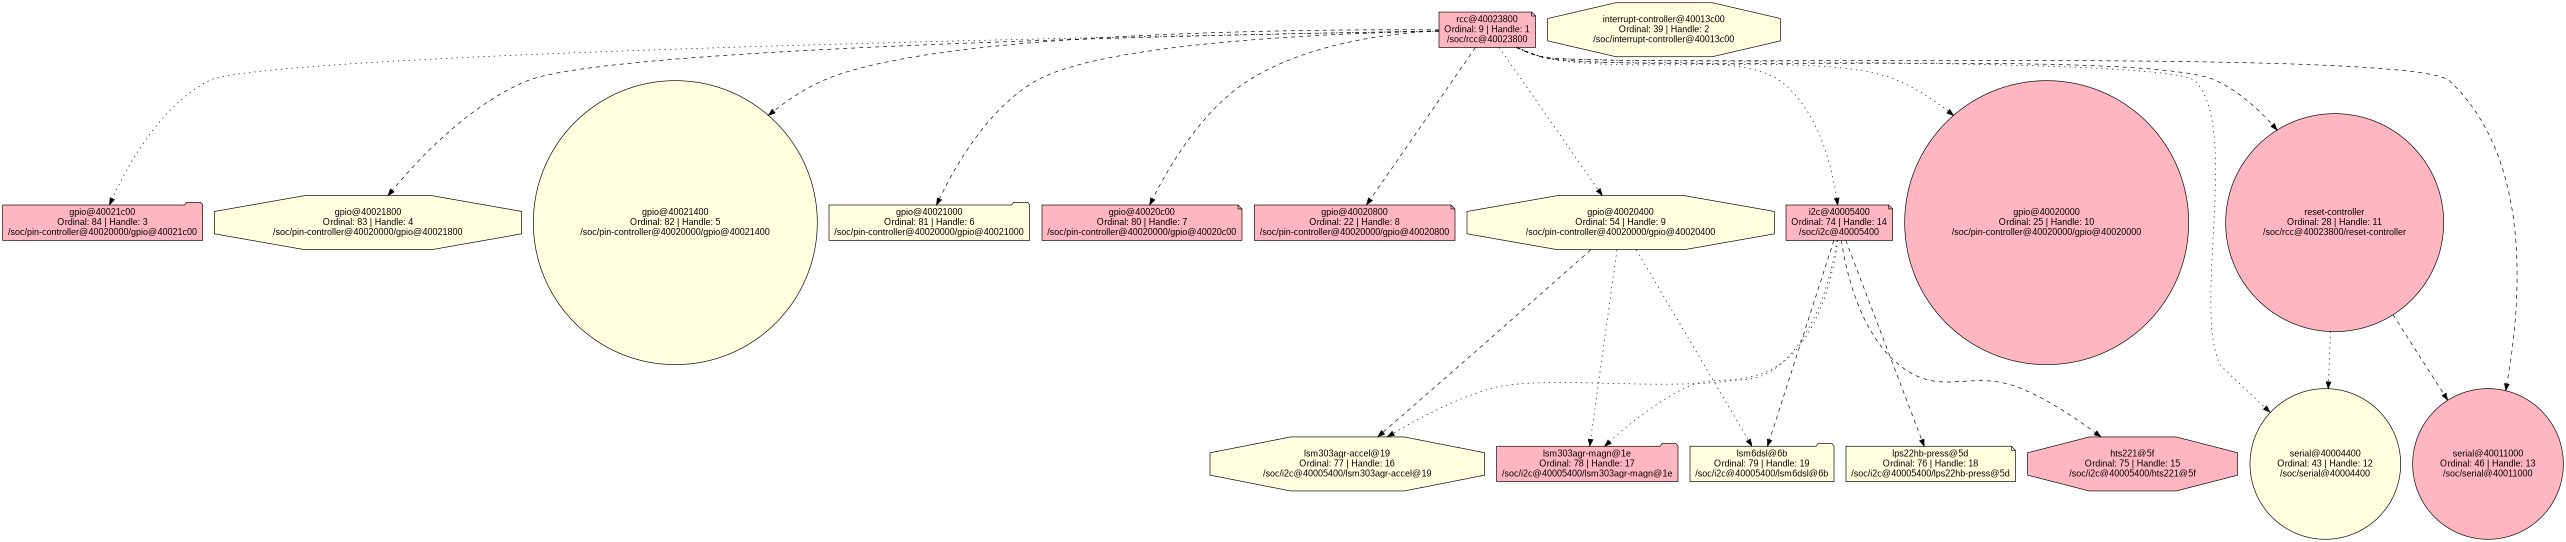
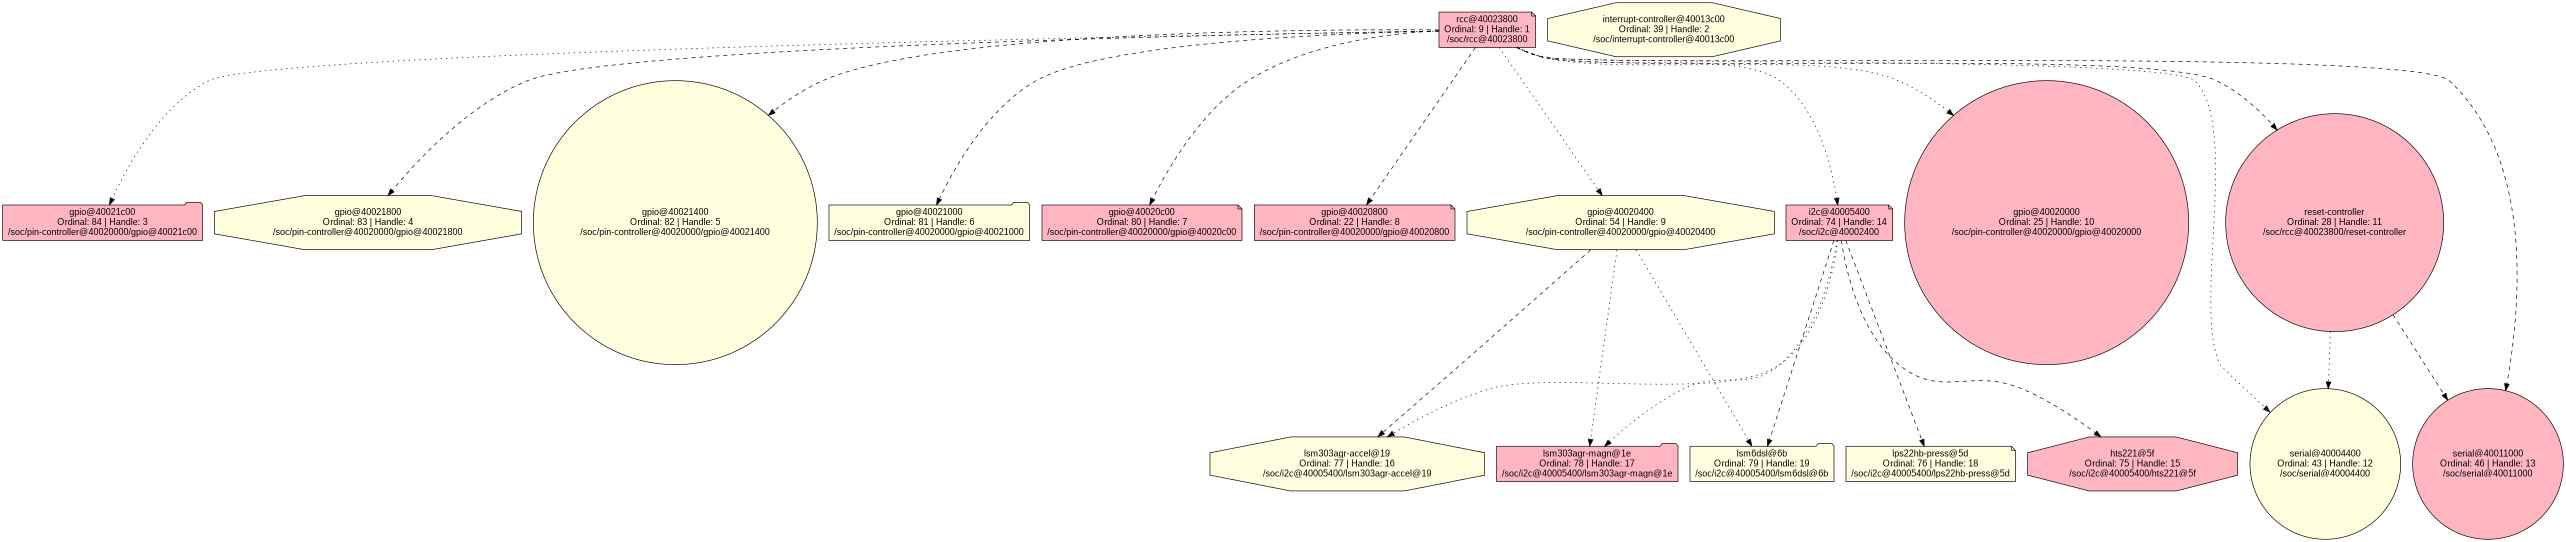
(1839, 223) -> (1839, 223)
